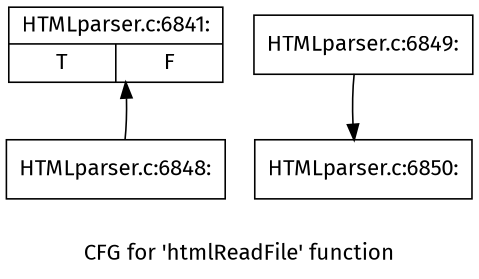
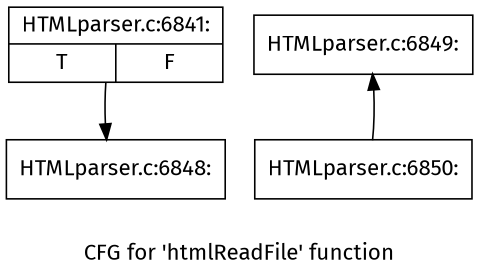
(353, 99) -> (374, 115)
(126, 119) -> (105, 103)
